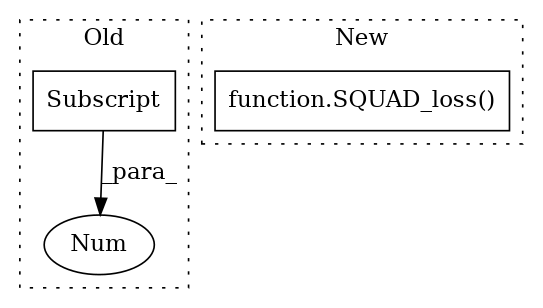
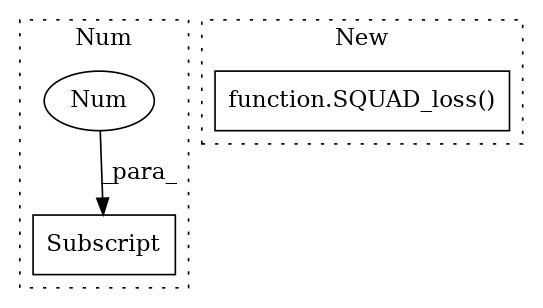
(104, 39) -> (104, 39)
(102, 165) -> (101, 165)
